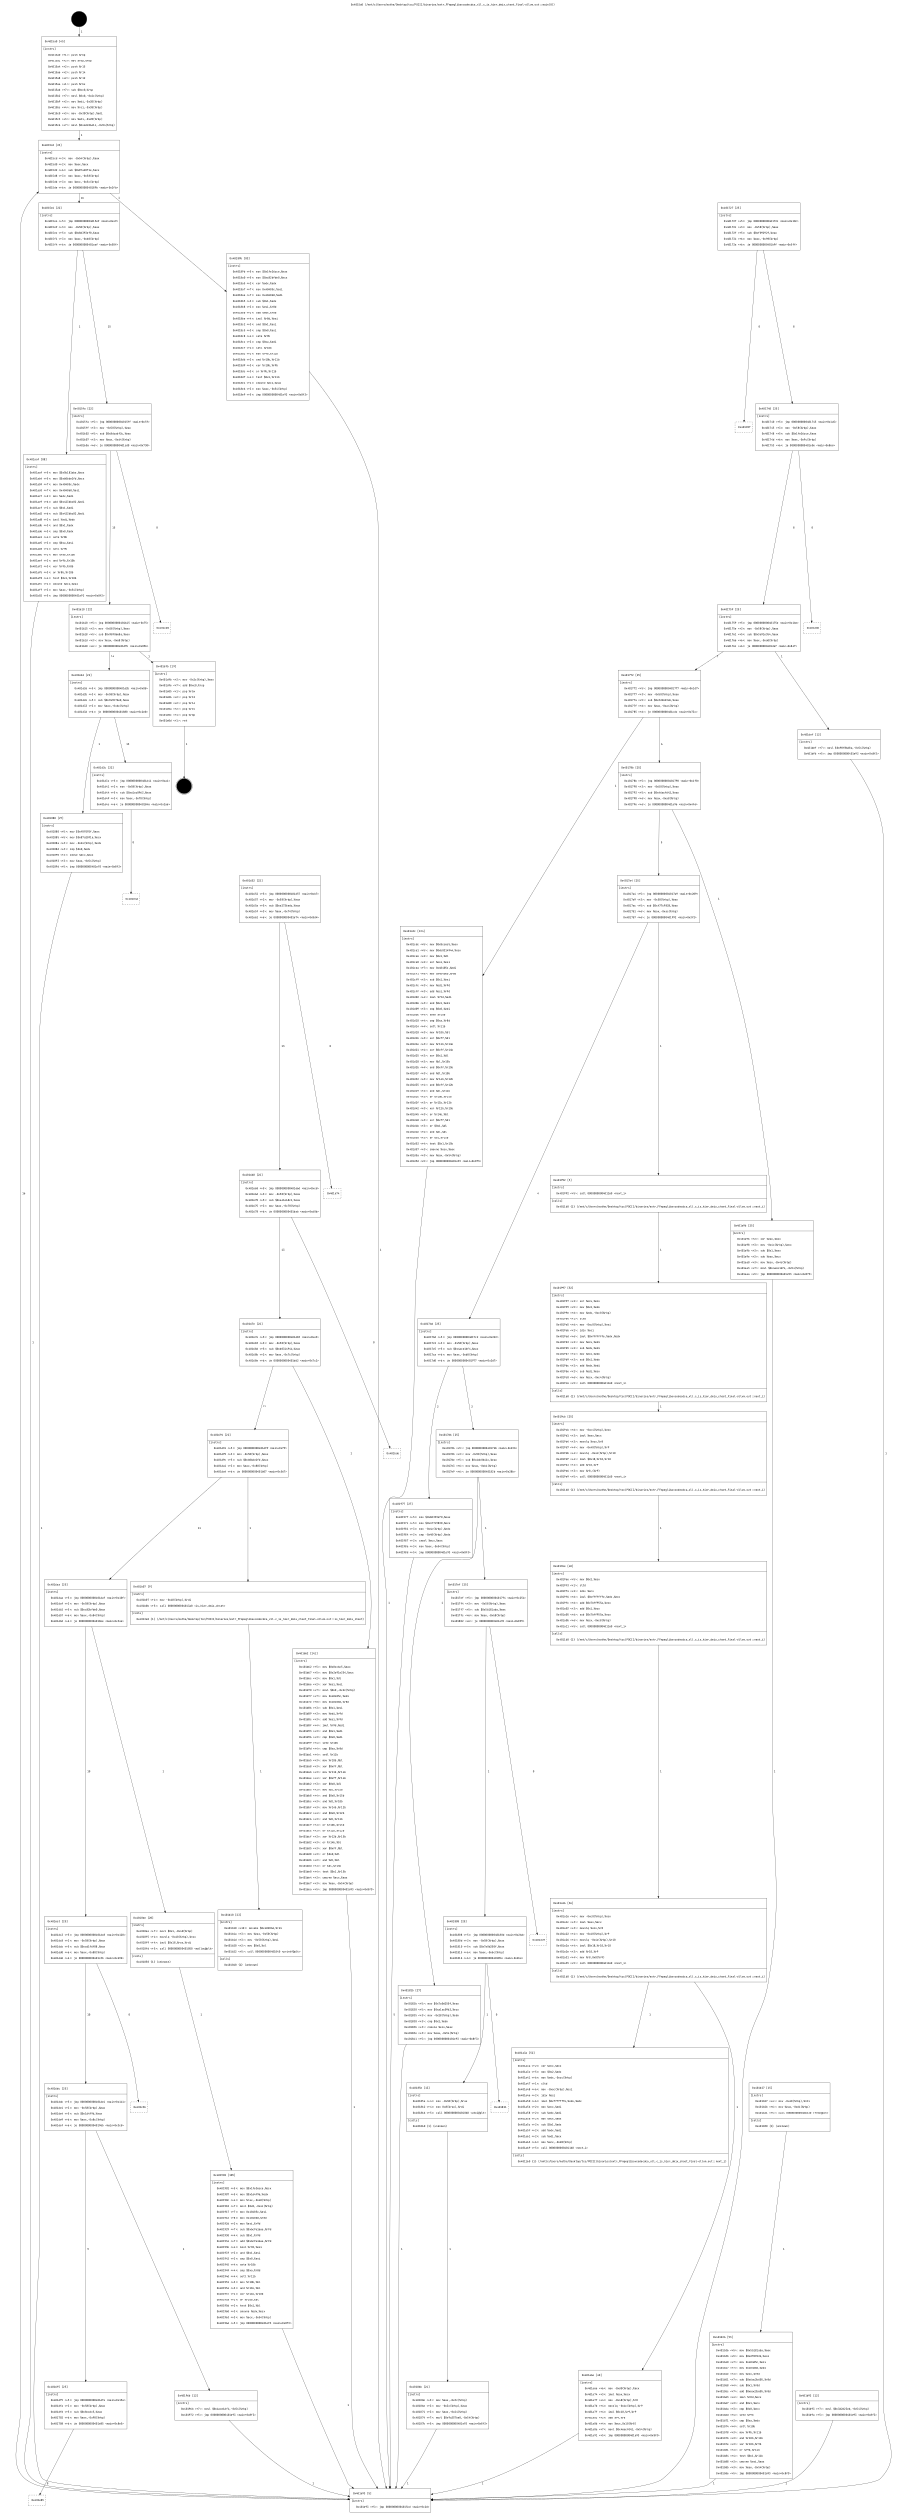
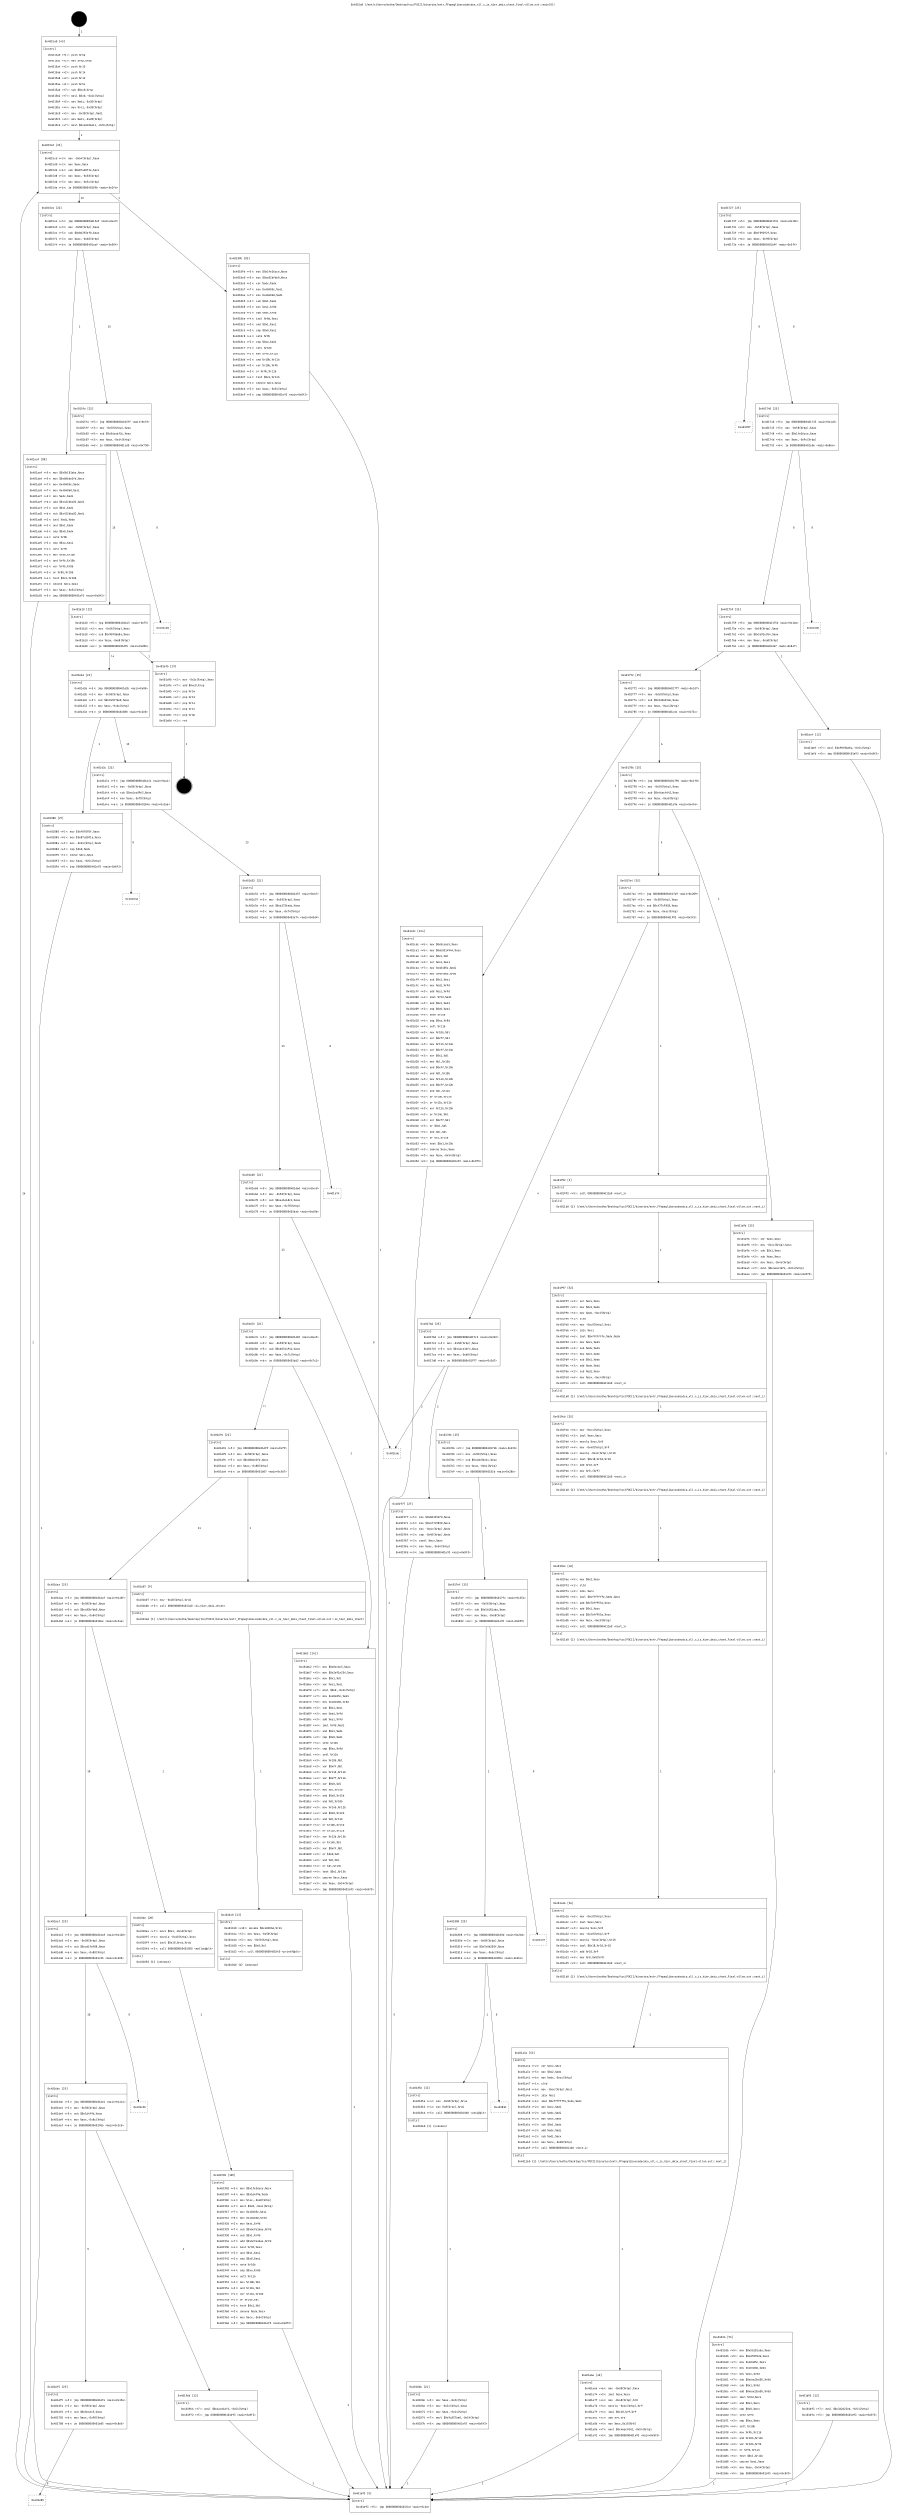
none -> (205, 842)
(468, 1397) -> (420, 1406)
(439, 2015) -> none
(790, 2107) -> none
(727, 2179) -> (620, 2267)
